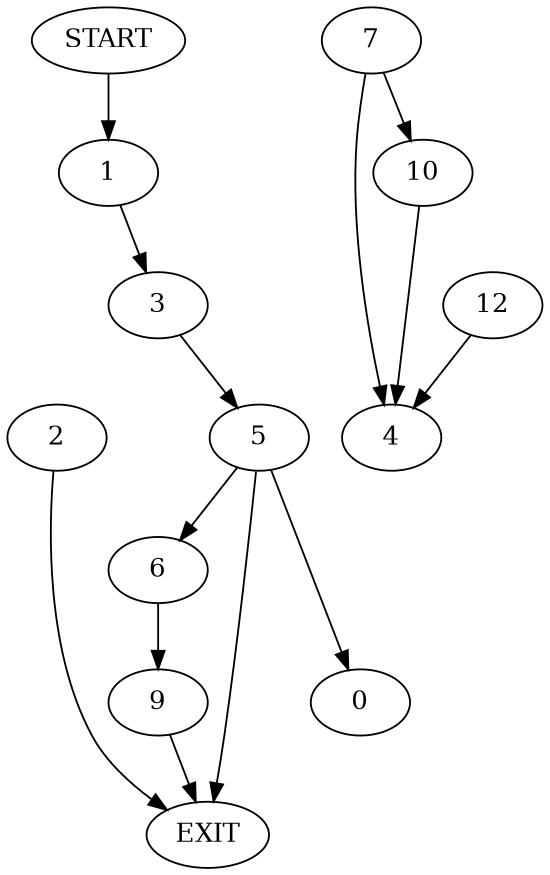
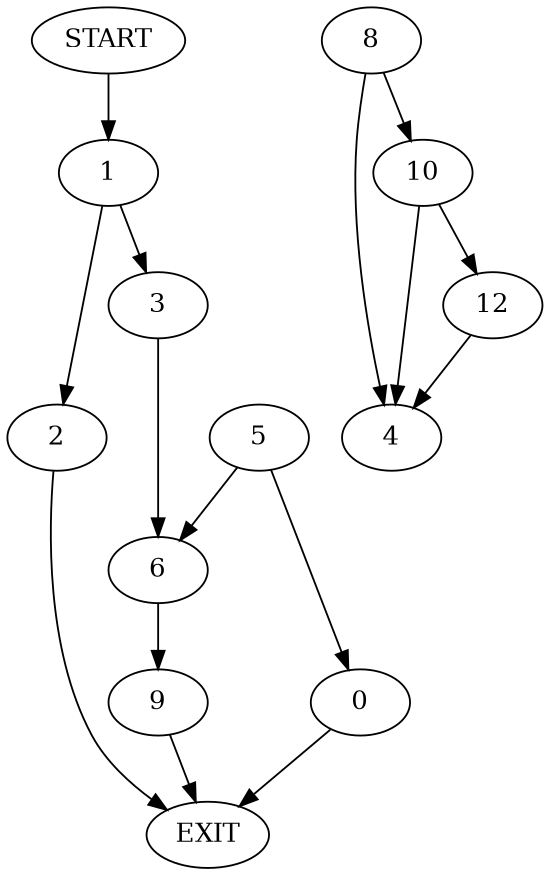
(371, 40) -> (371, 40)
none -> (453, 231)
none -> (85, 296)
(203, 364) -> (158, 428)
(239, 628) -> (292, 762)
